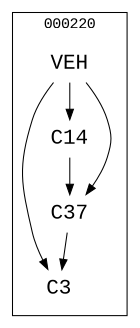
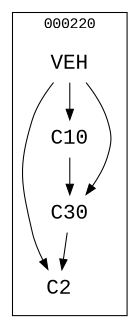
(70, 139) -> (70, 139)
(70, 214) -> (70, 214)
(59, 289) -> (59, 289)
